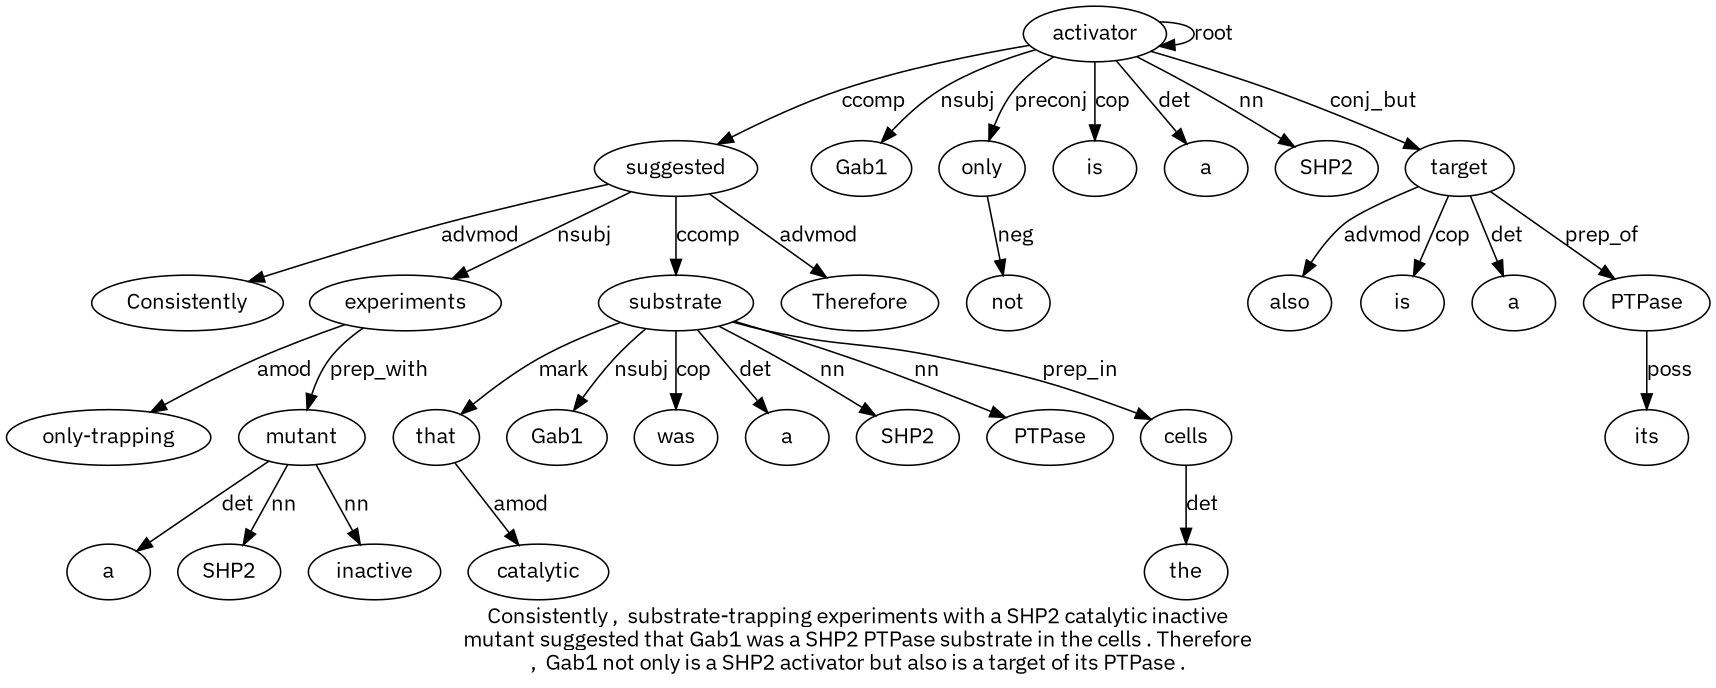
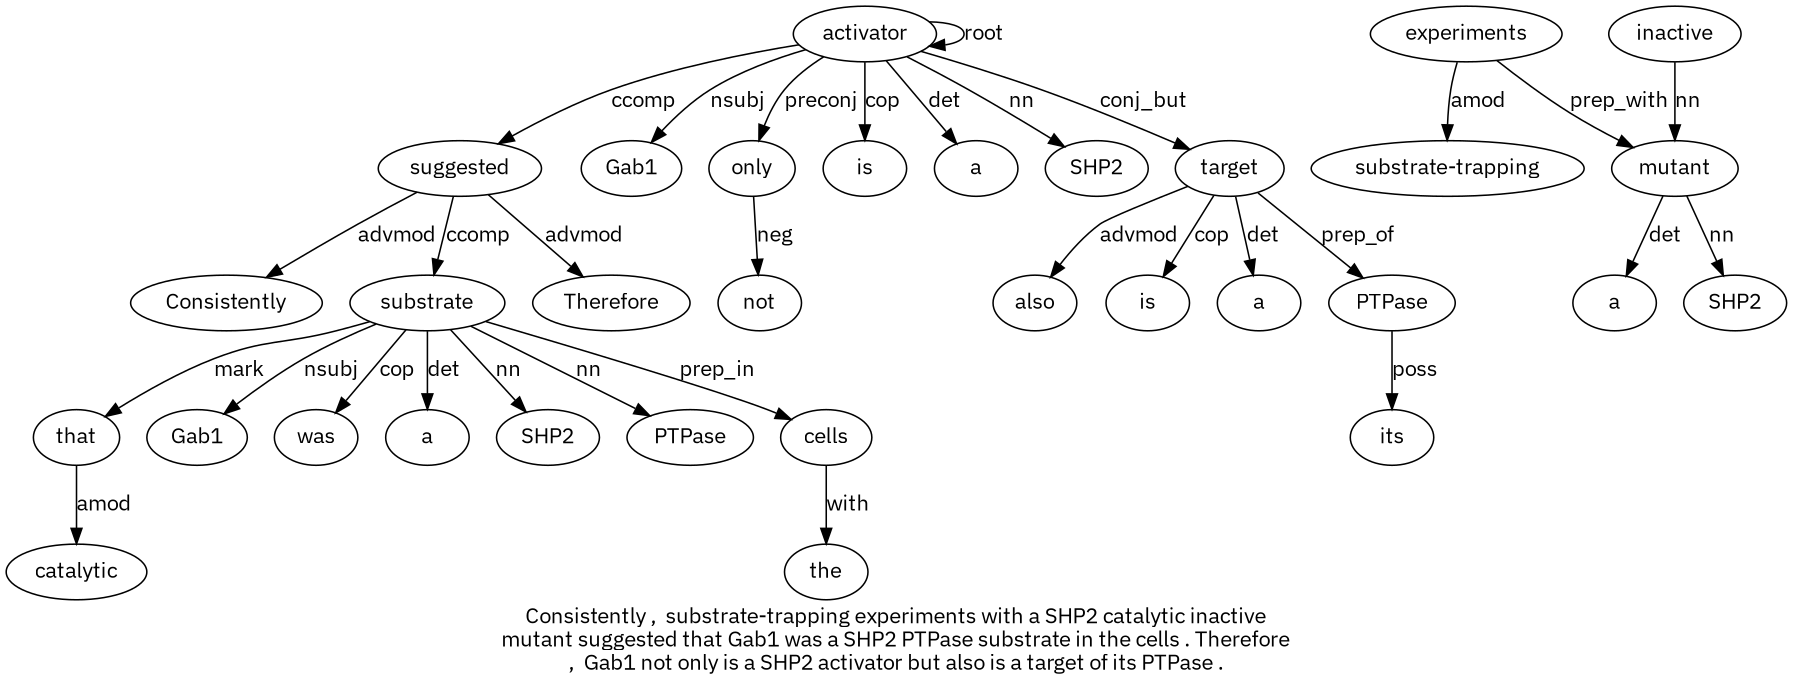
(549, 232) -> none
(109, 437) -> (1448, 168)
(334, 498) -> (1675, 93)
(1203, 505) -> (848, 505)
